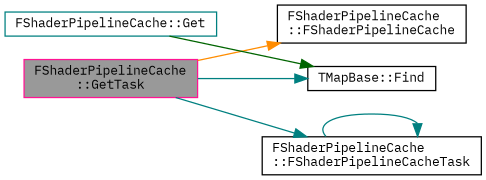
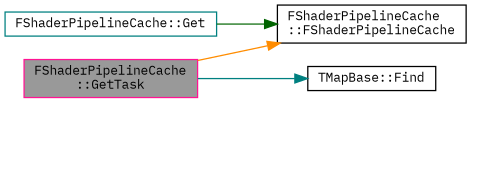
(222, 47) -> (241, 24)
(372, 156) -> none
